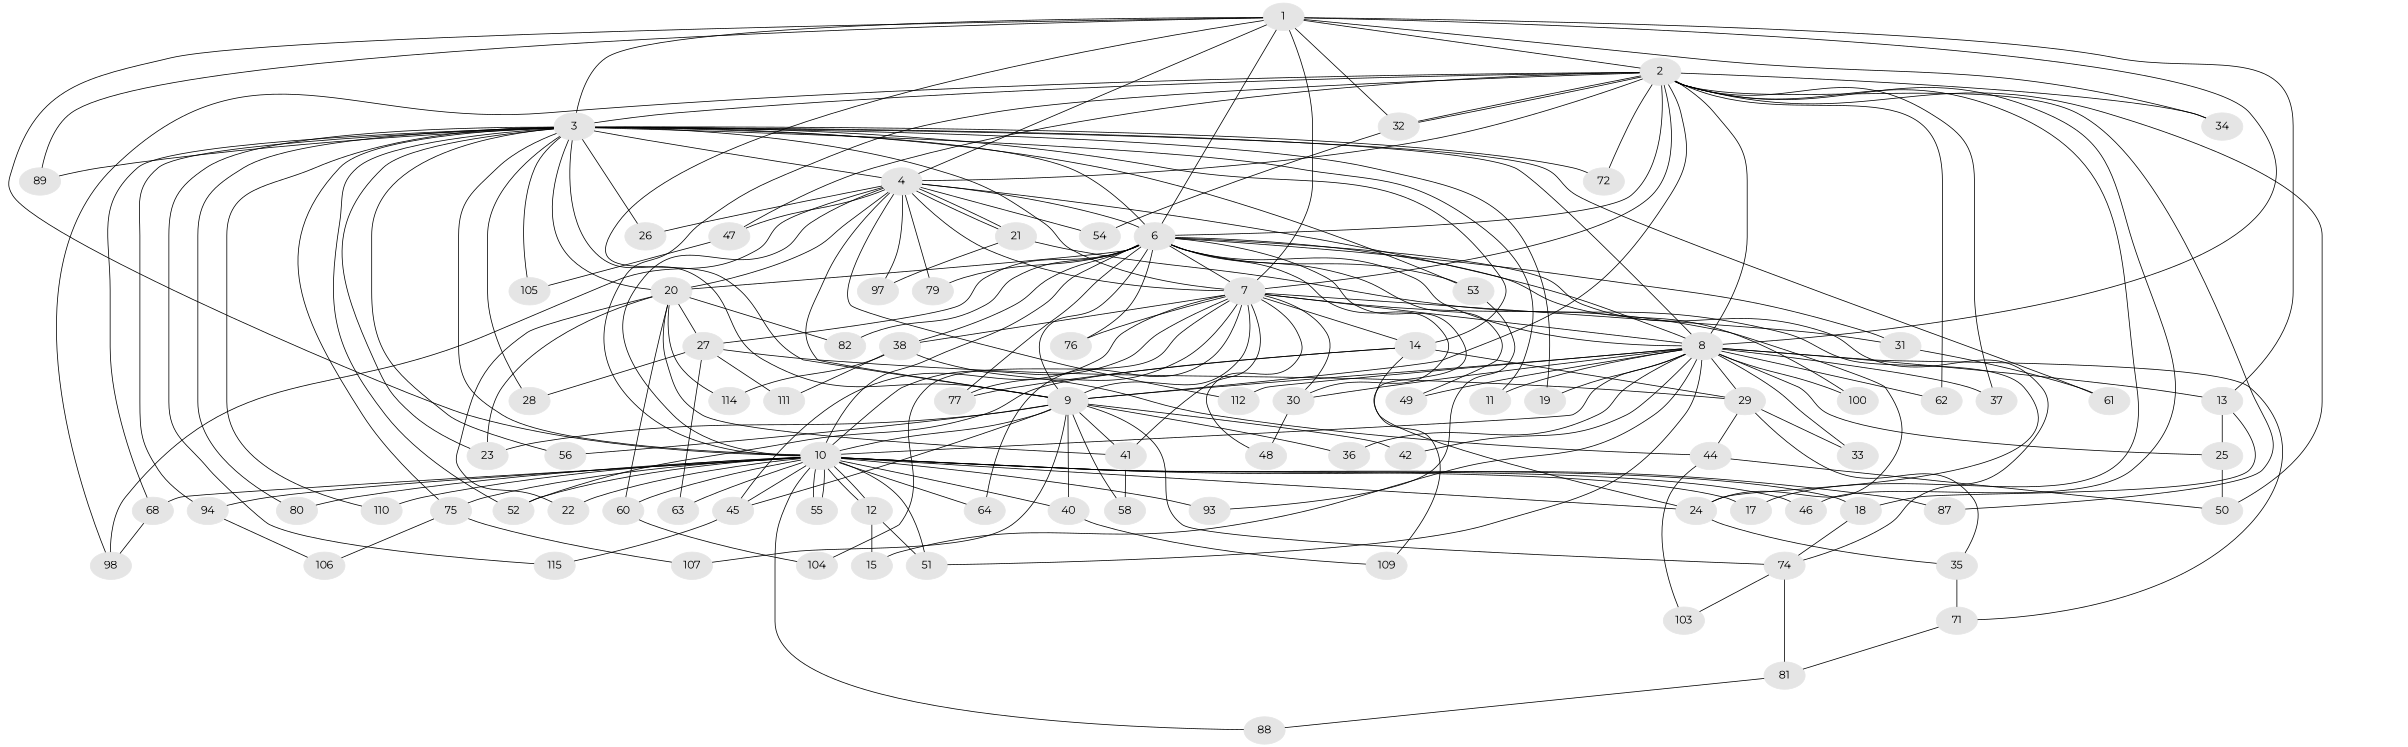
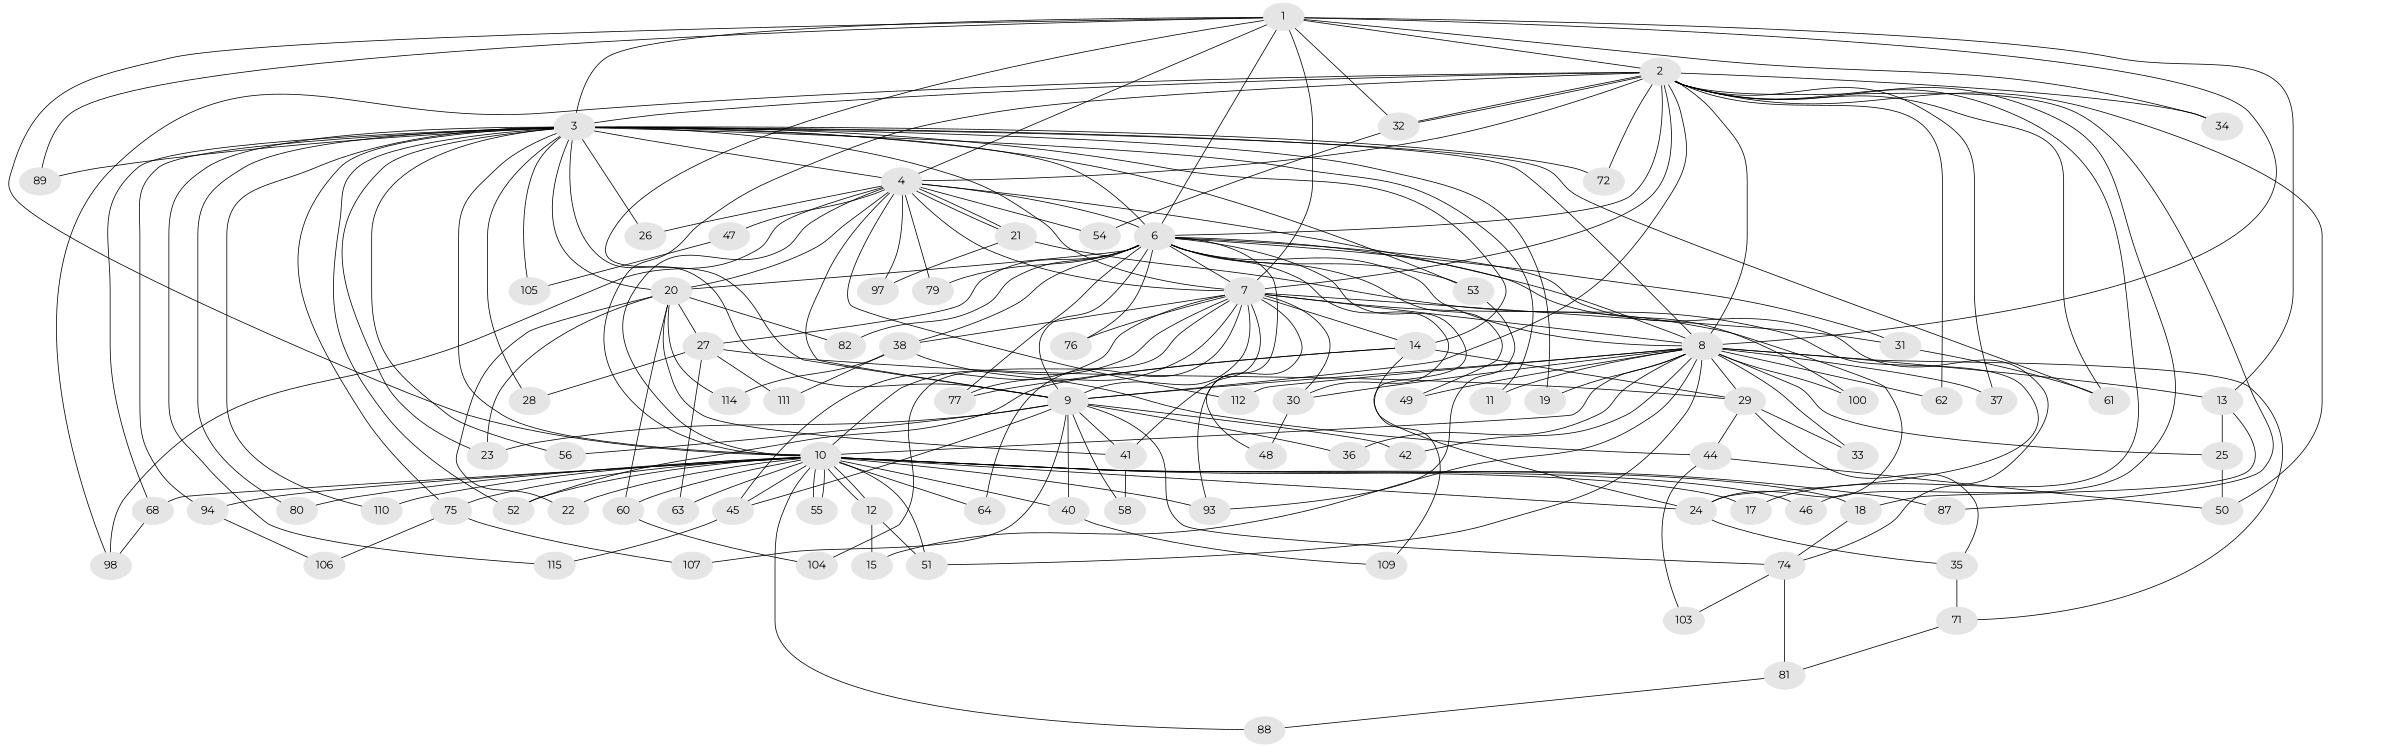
(1183, 106) -> (1990, 122)
(959, 347) -> (1274, 345)
(946, 432) -> none
